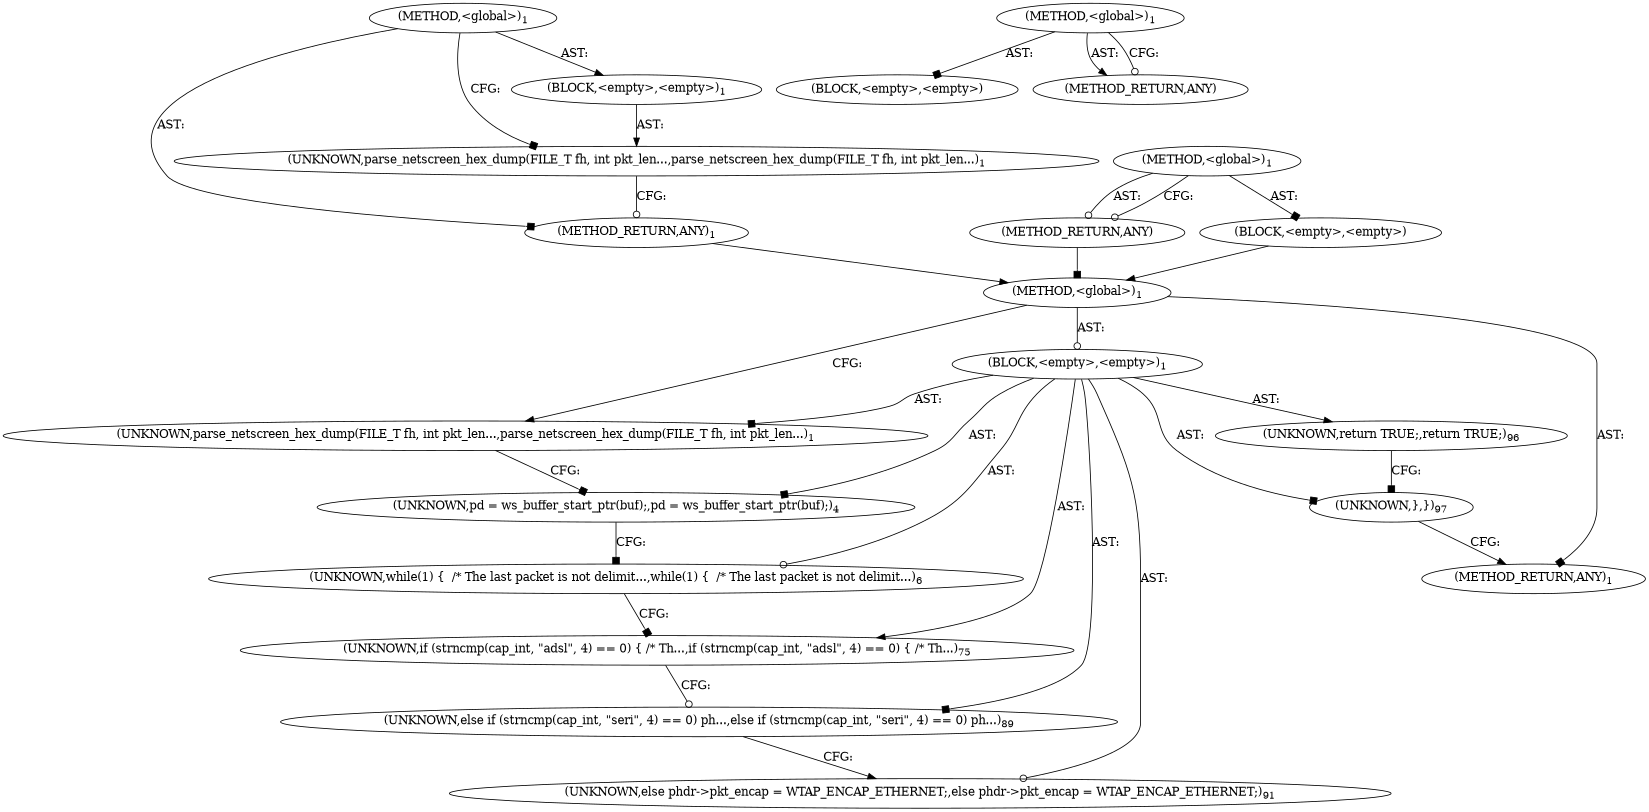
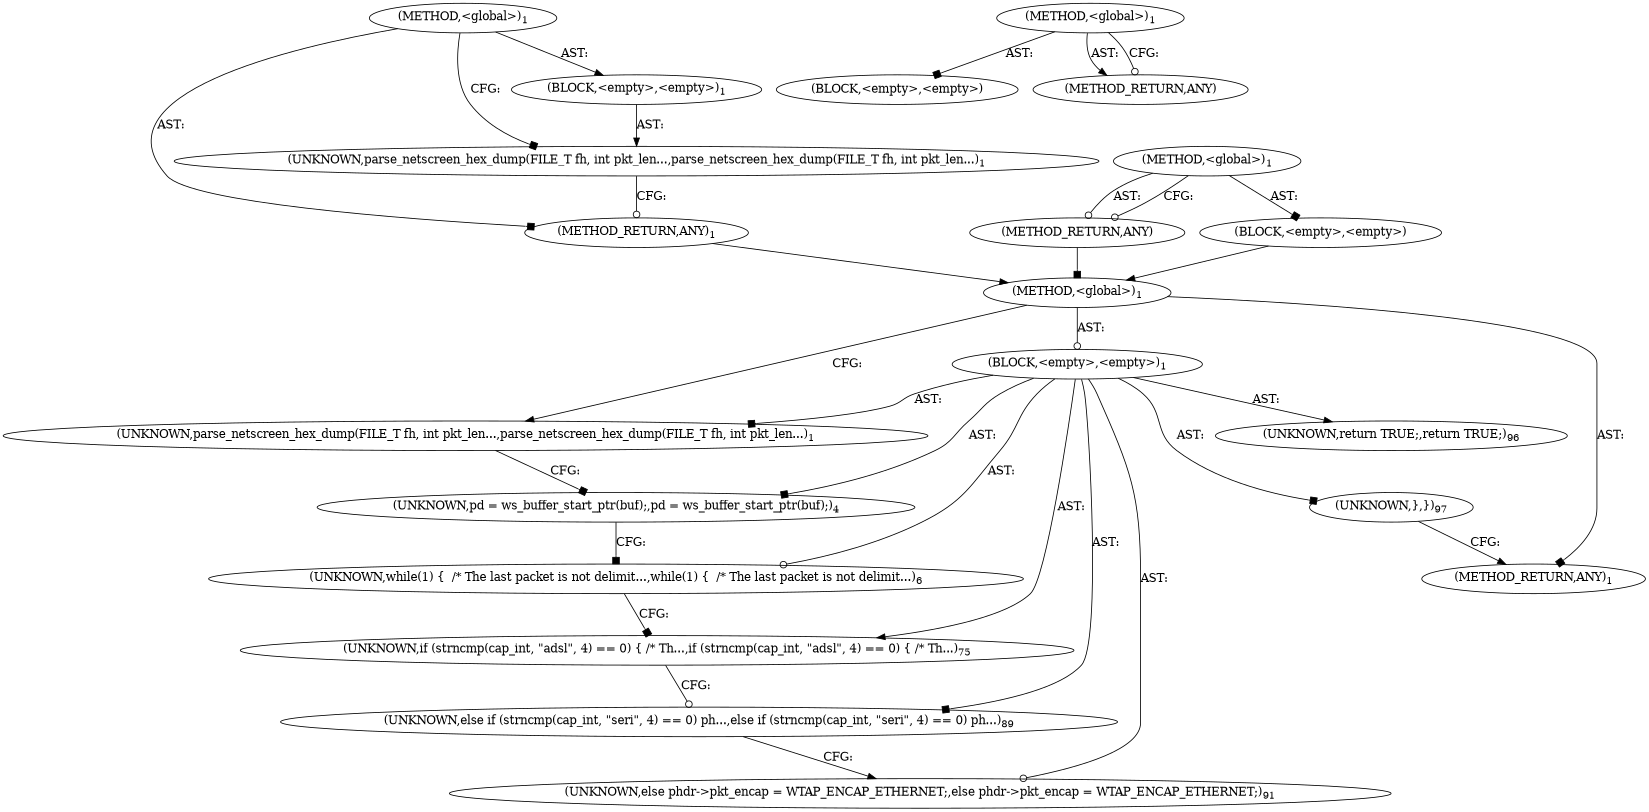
(1391, 467) -> none
